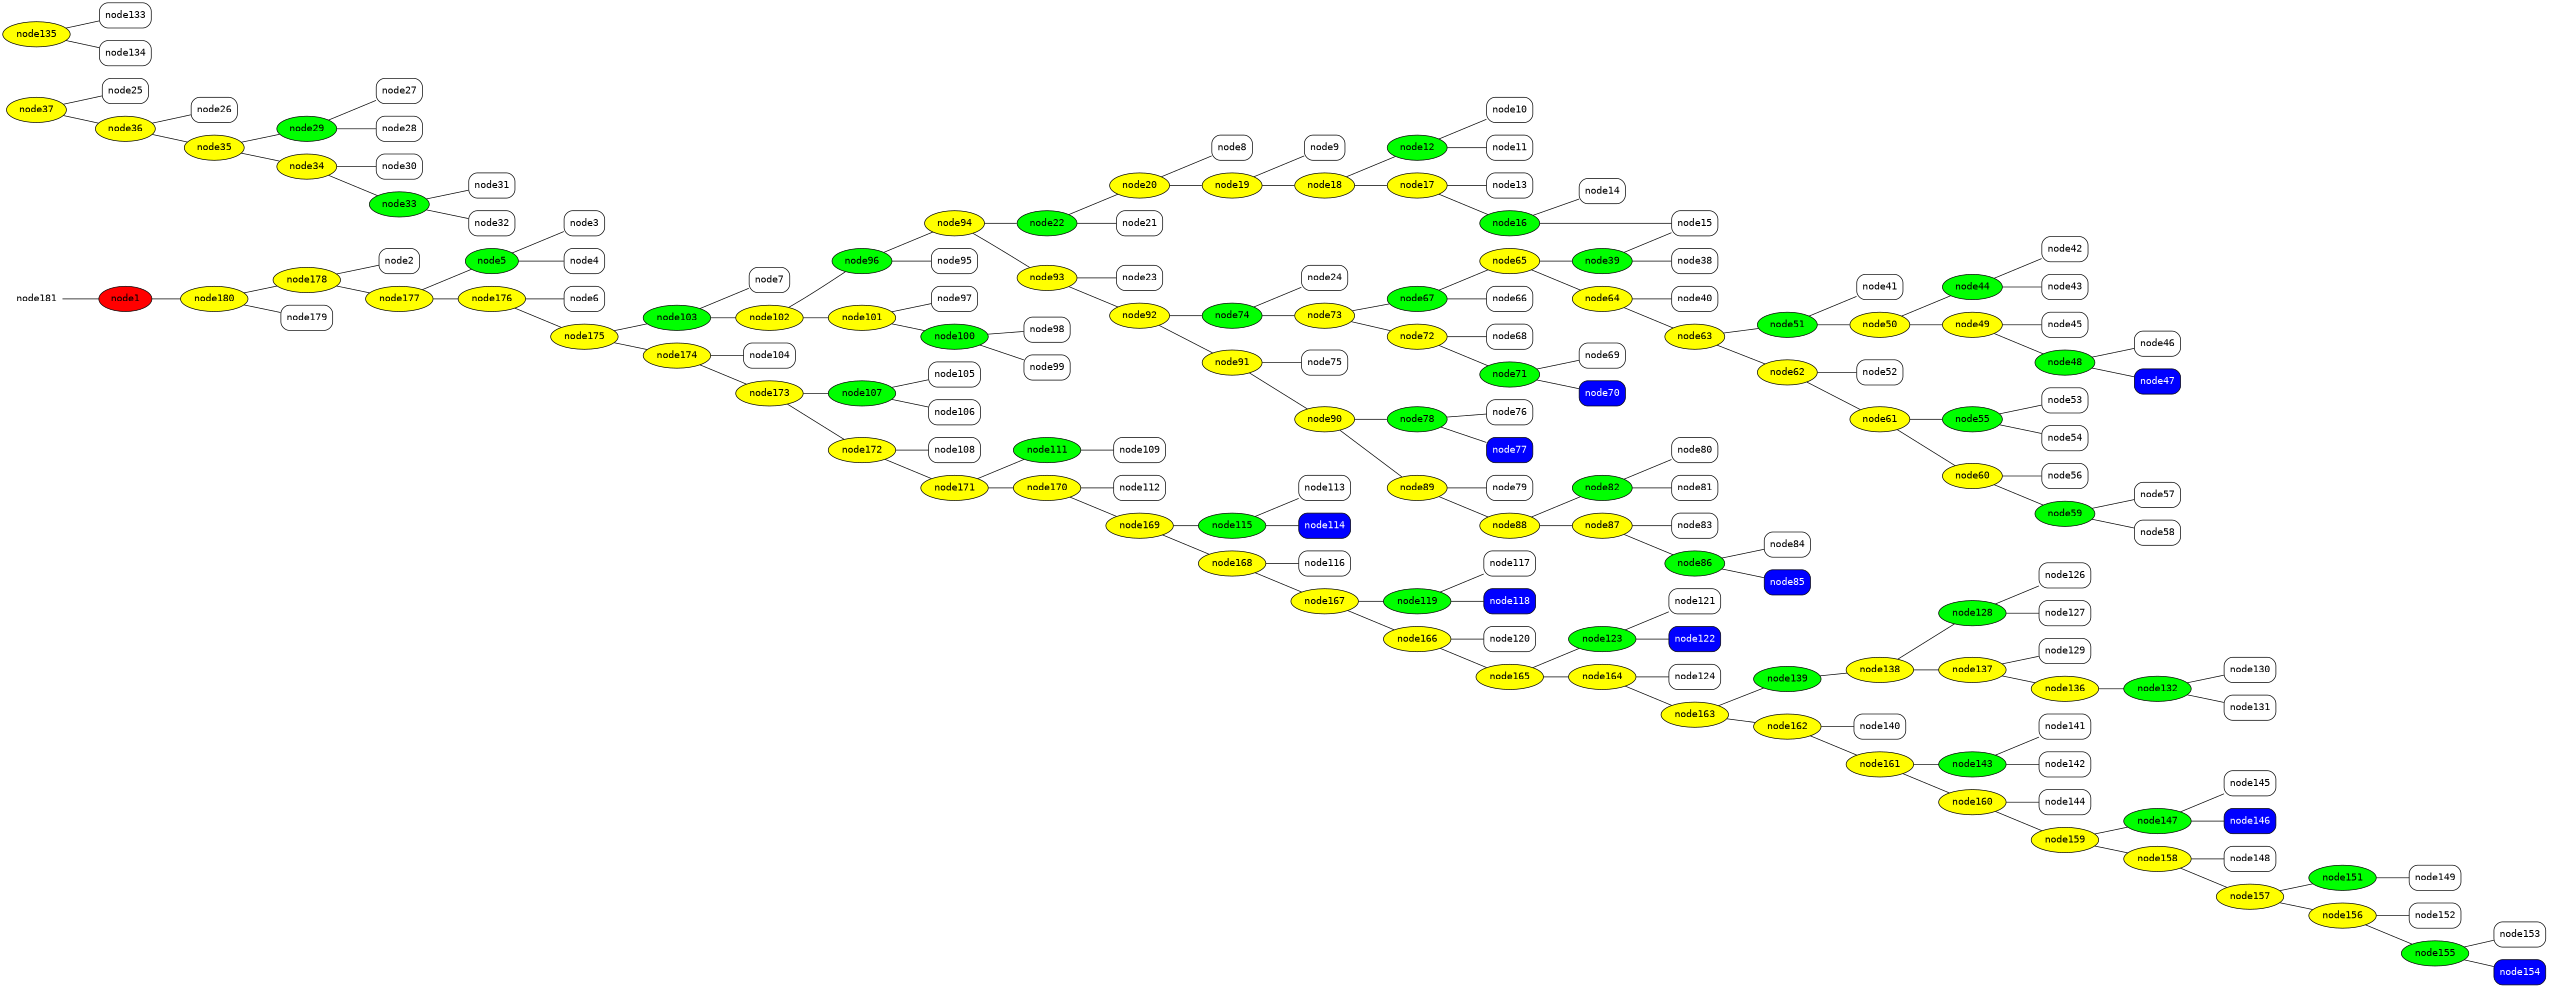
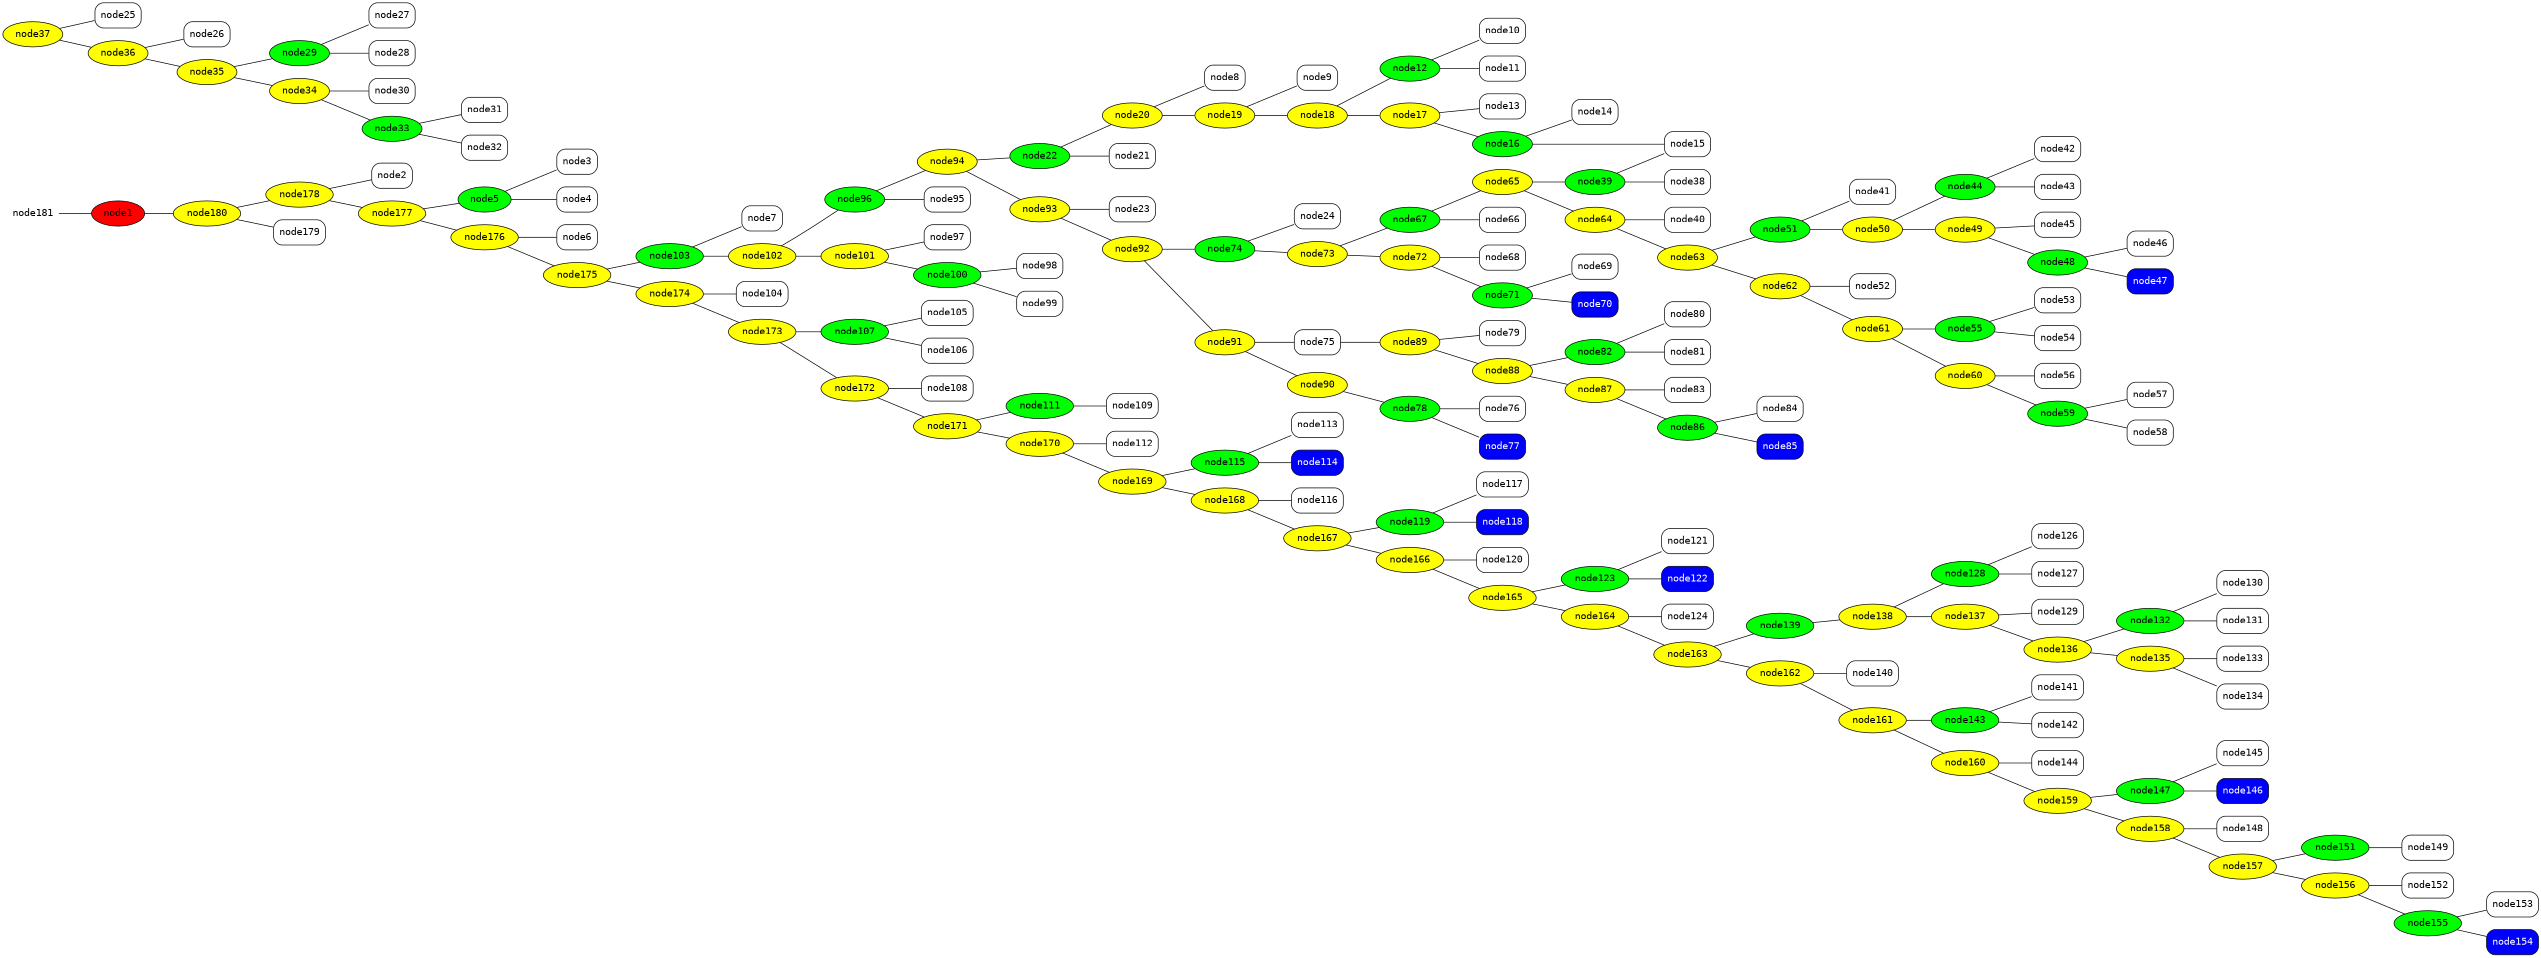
(1371, 454) -> (1360, 342)
none -> (2104, 654)
